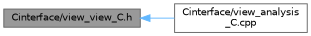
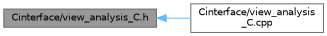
(72, 18) -> (80, 18)
